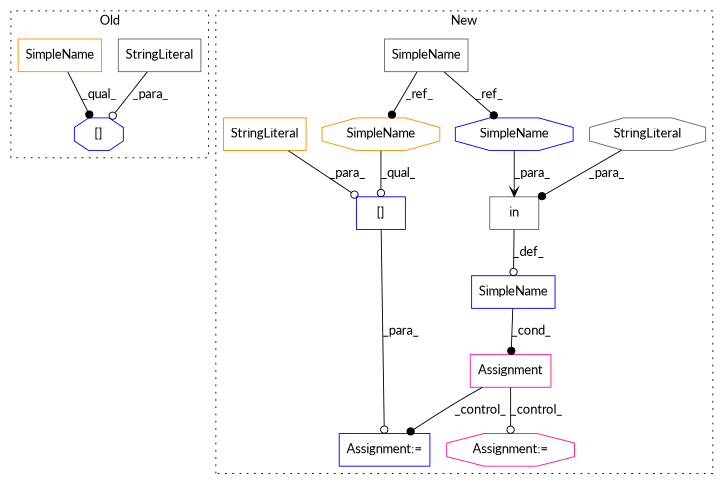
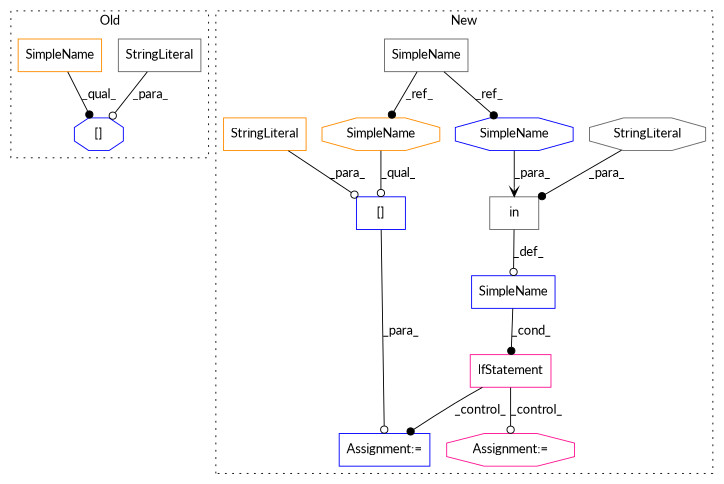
(511, 371) -> (511, 371)
